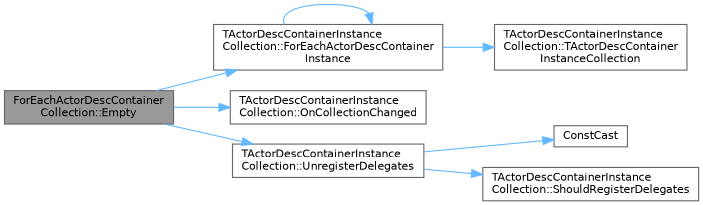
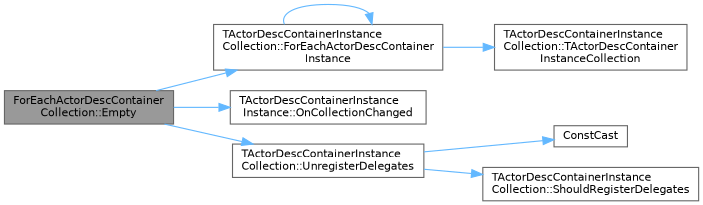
(328, 107) -> (328, 107)
